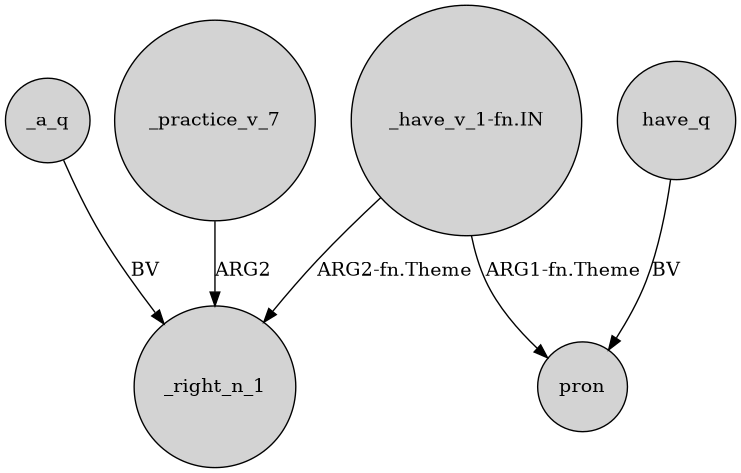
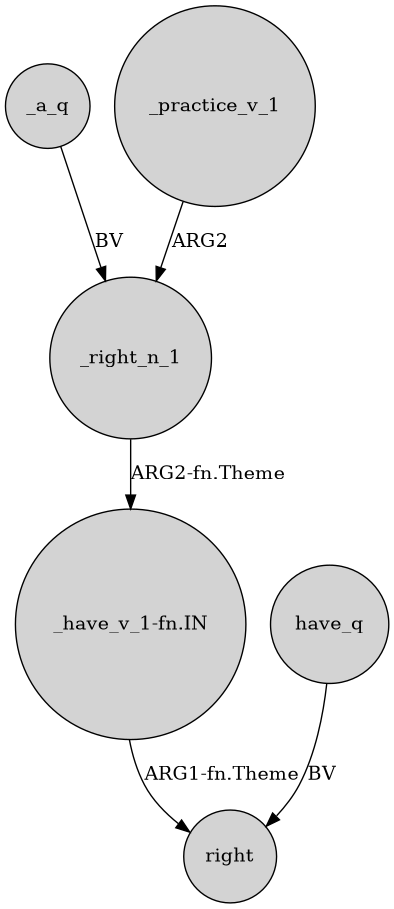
(215, 120) -> (215, 106)
(325, 252) -> (131, 467)
(583, 387) -> (230, 856)
